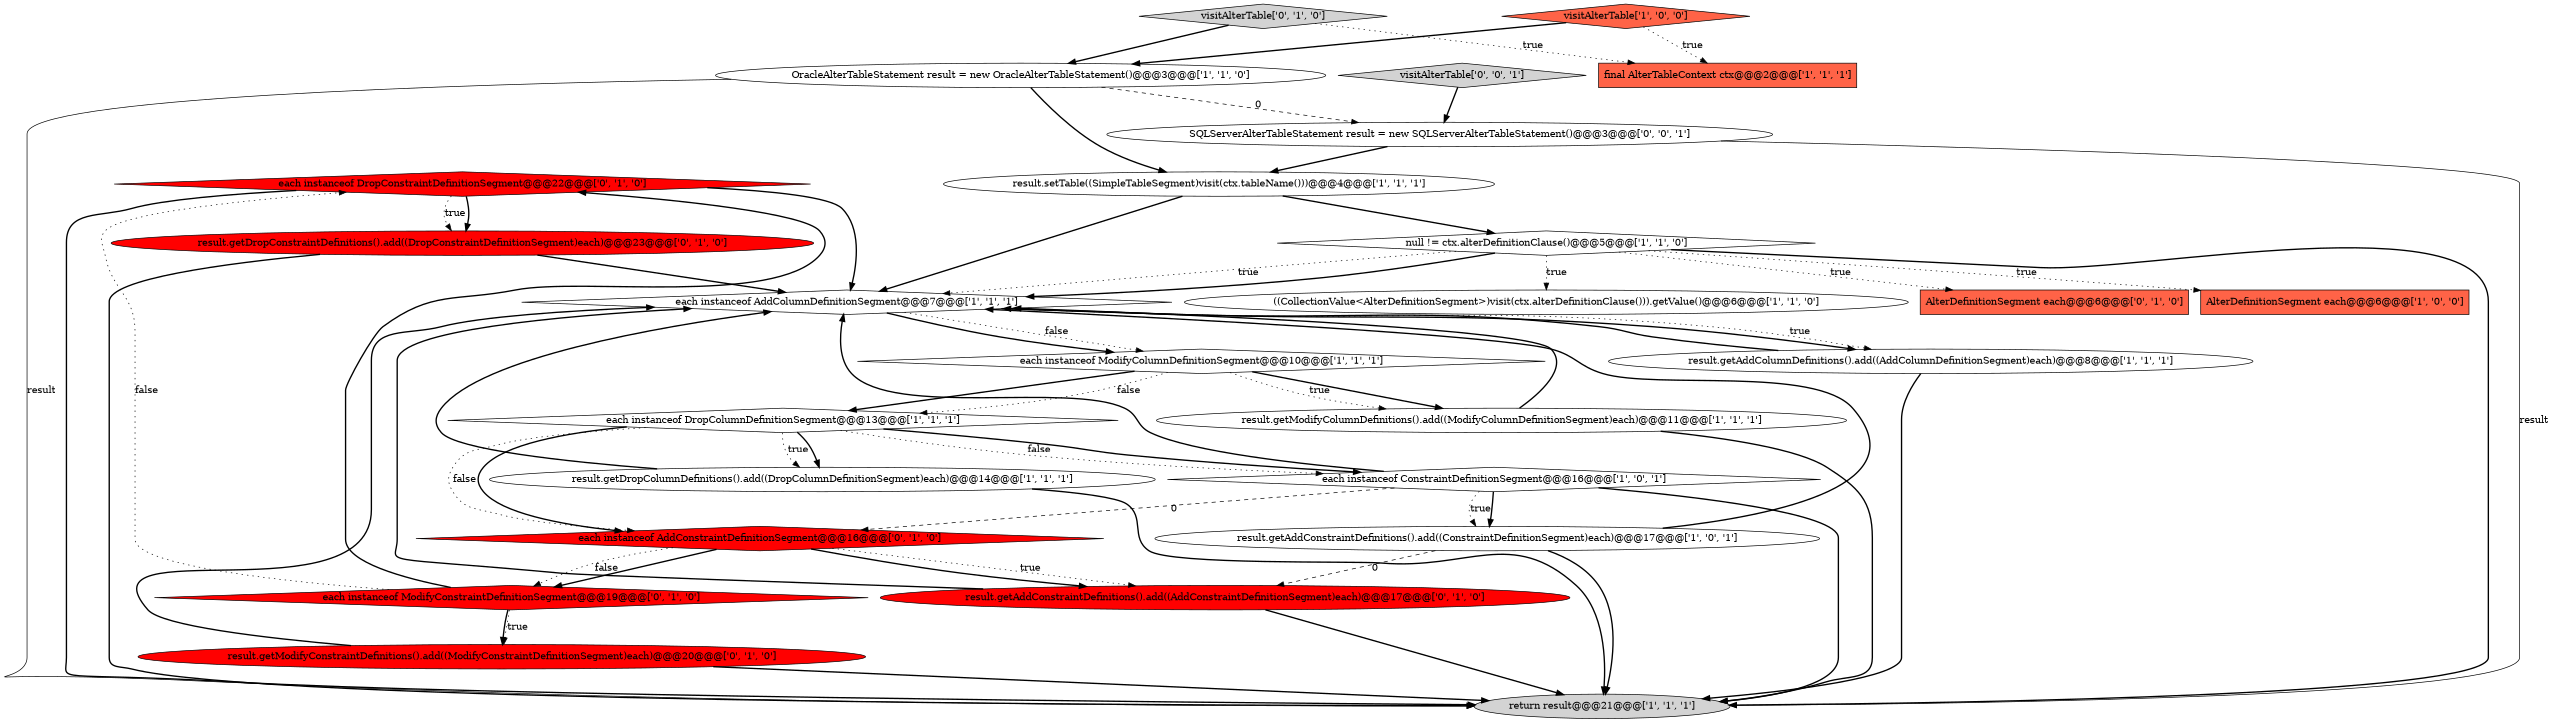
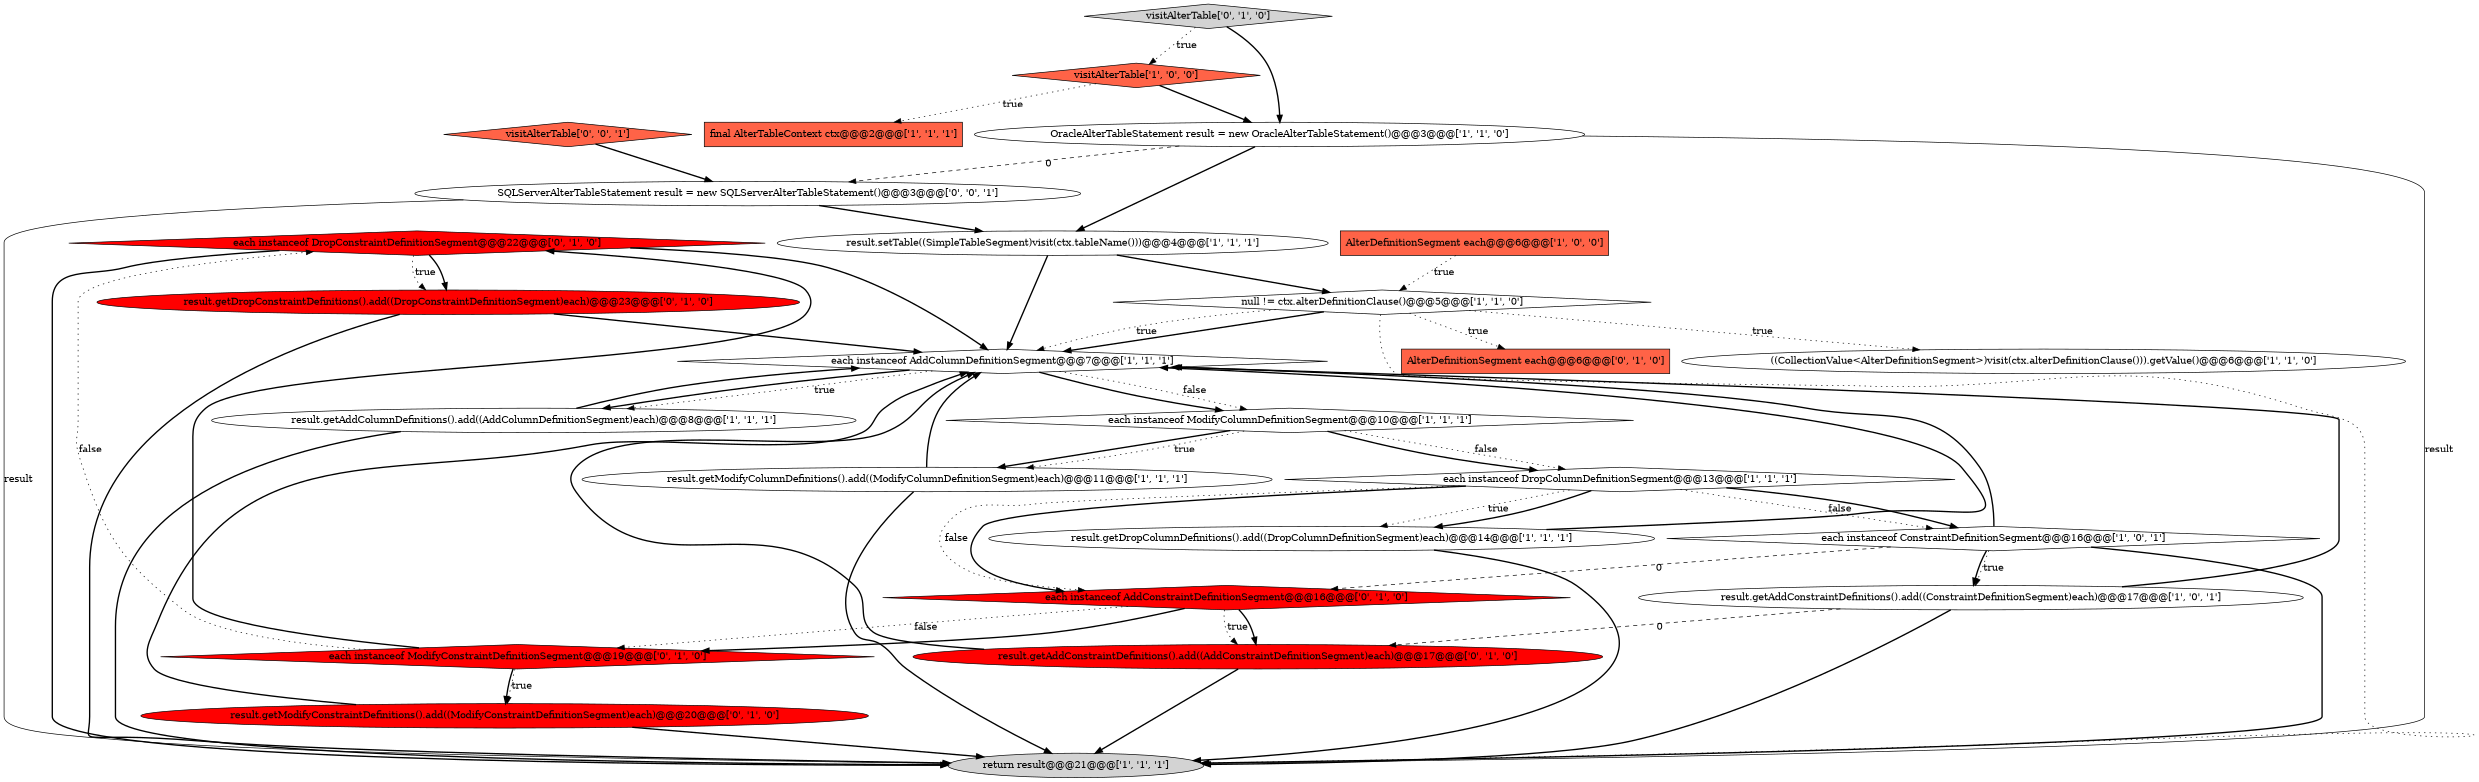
(1471, 43) -> (1175, 44)
(1462, 75) -> (568, 134)
(1921, 270) -> (1431, 271)
(2488, 438) -> (2365, 676)
